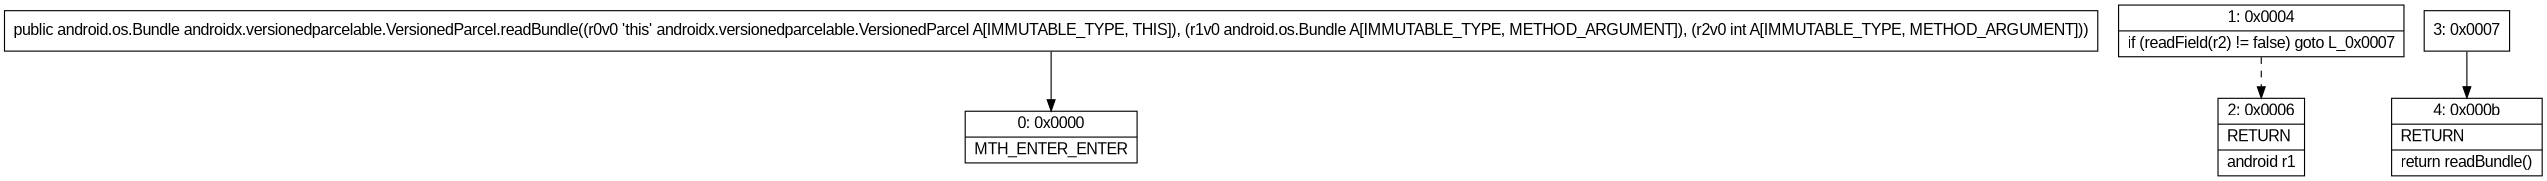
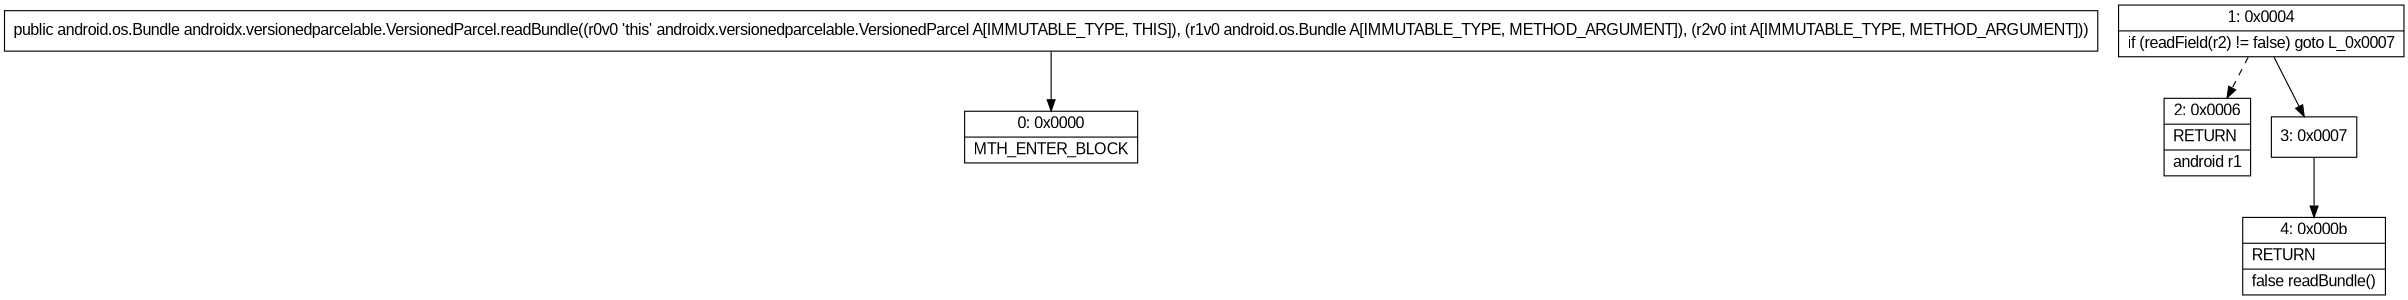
none -> (2287, 82)
(1051, 149) -> (1051, 149)
(2467, 162) -> (2314, 281)
